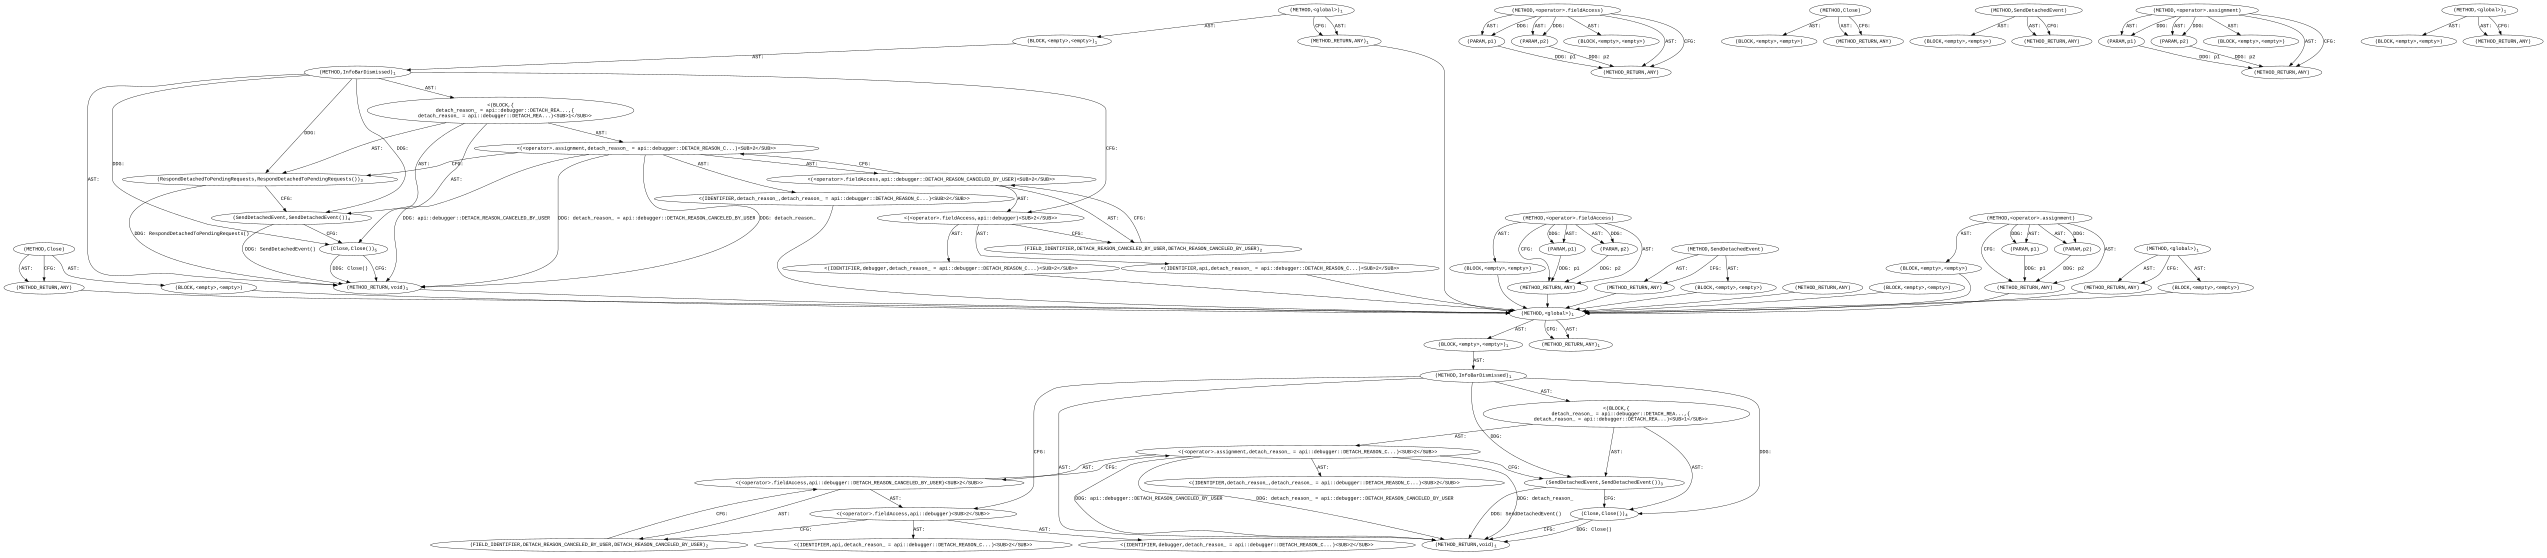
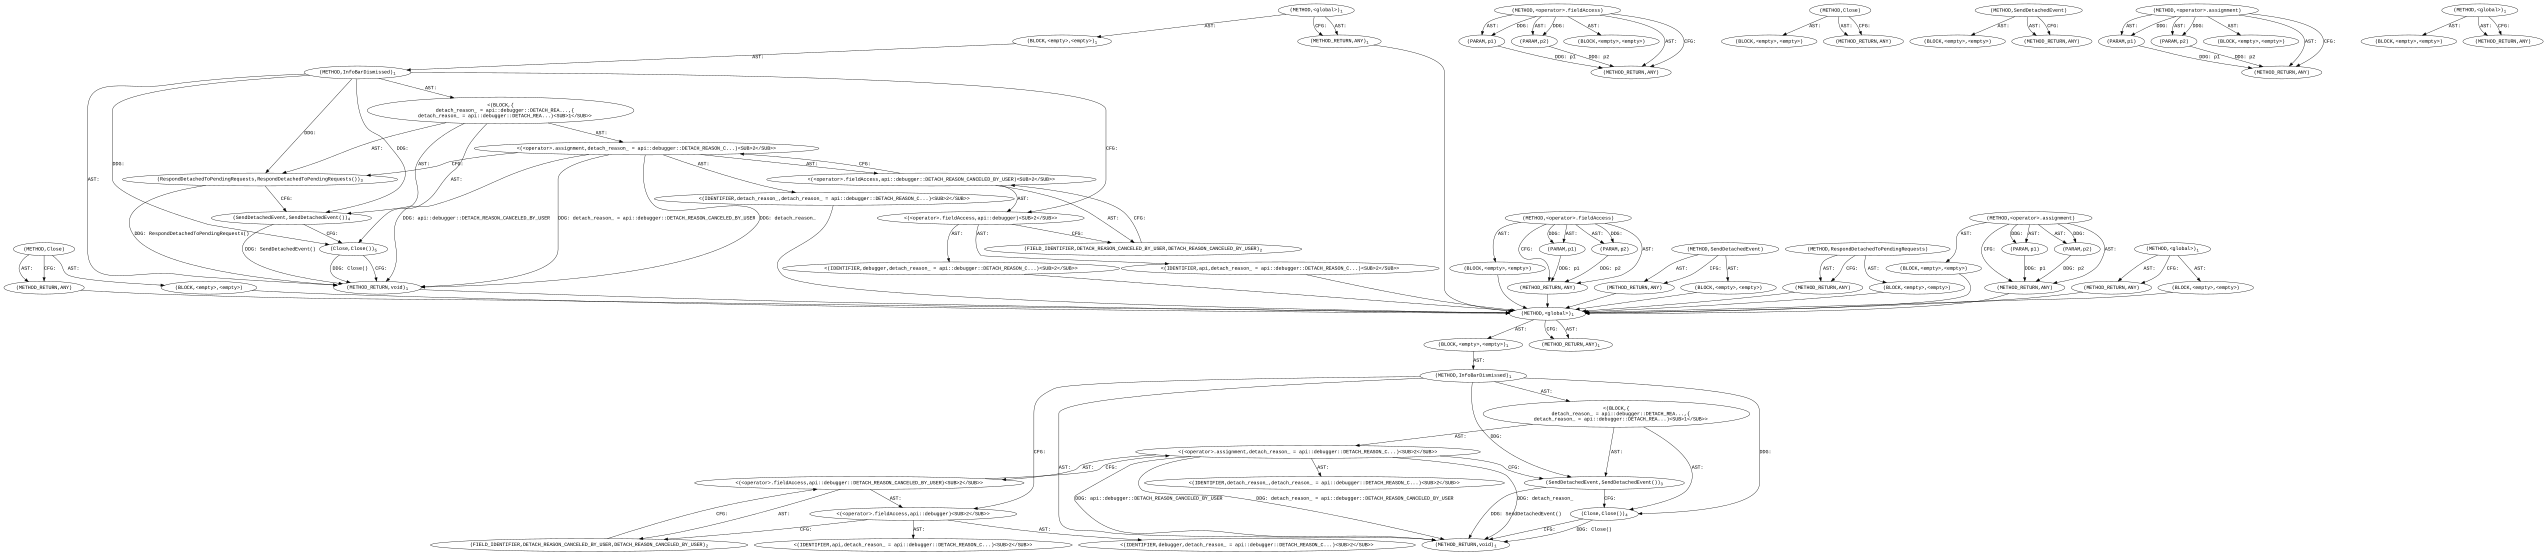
none -> (1868, 249)
